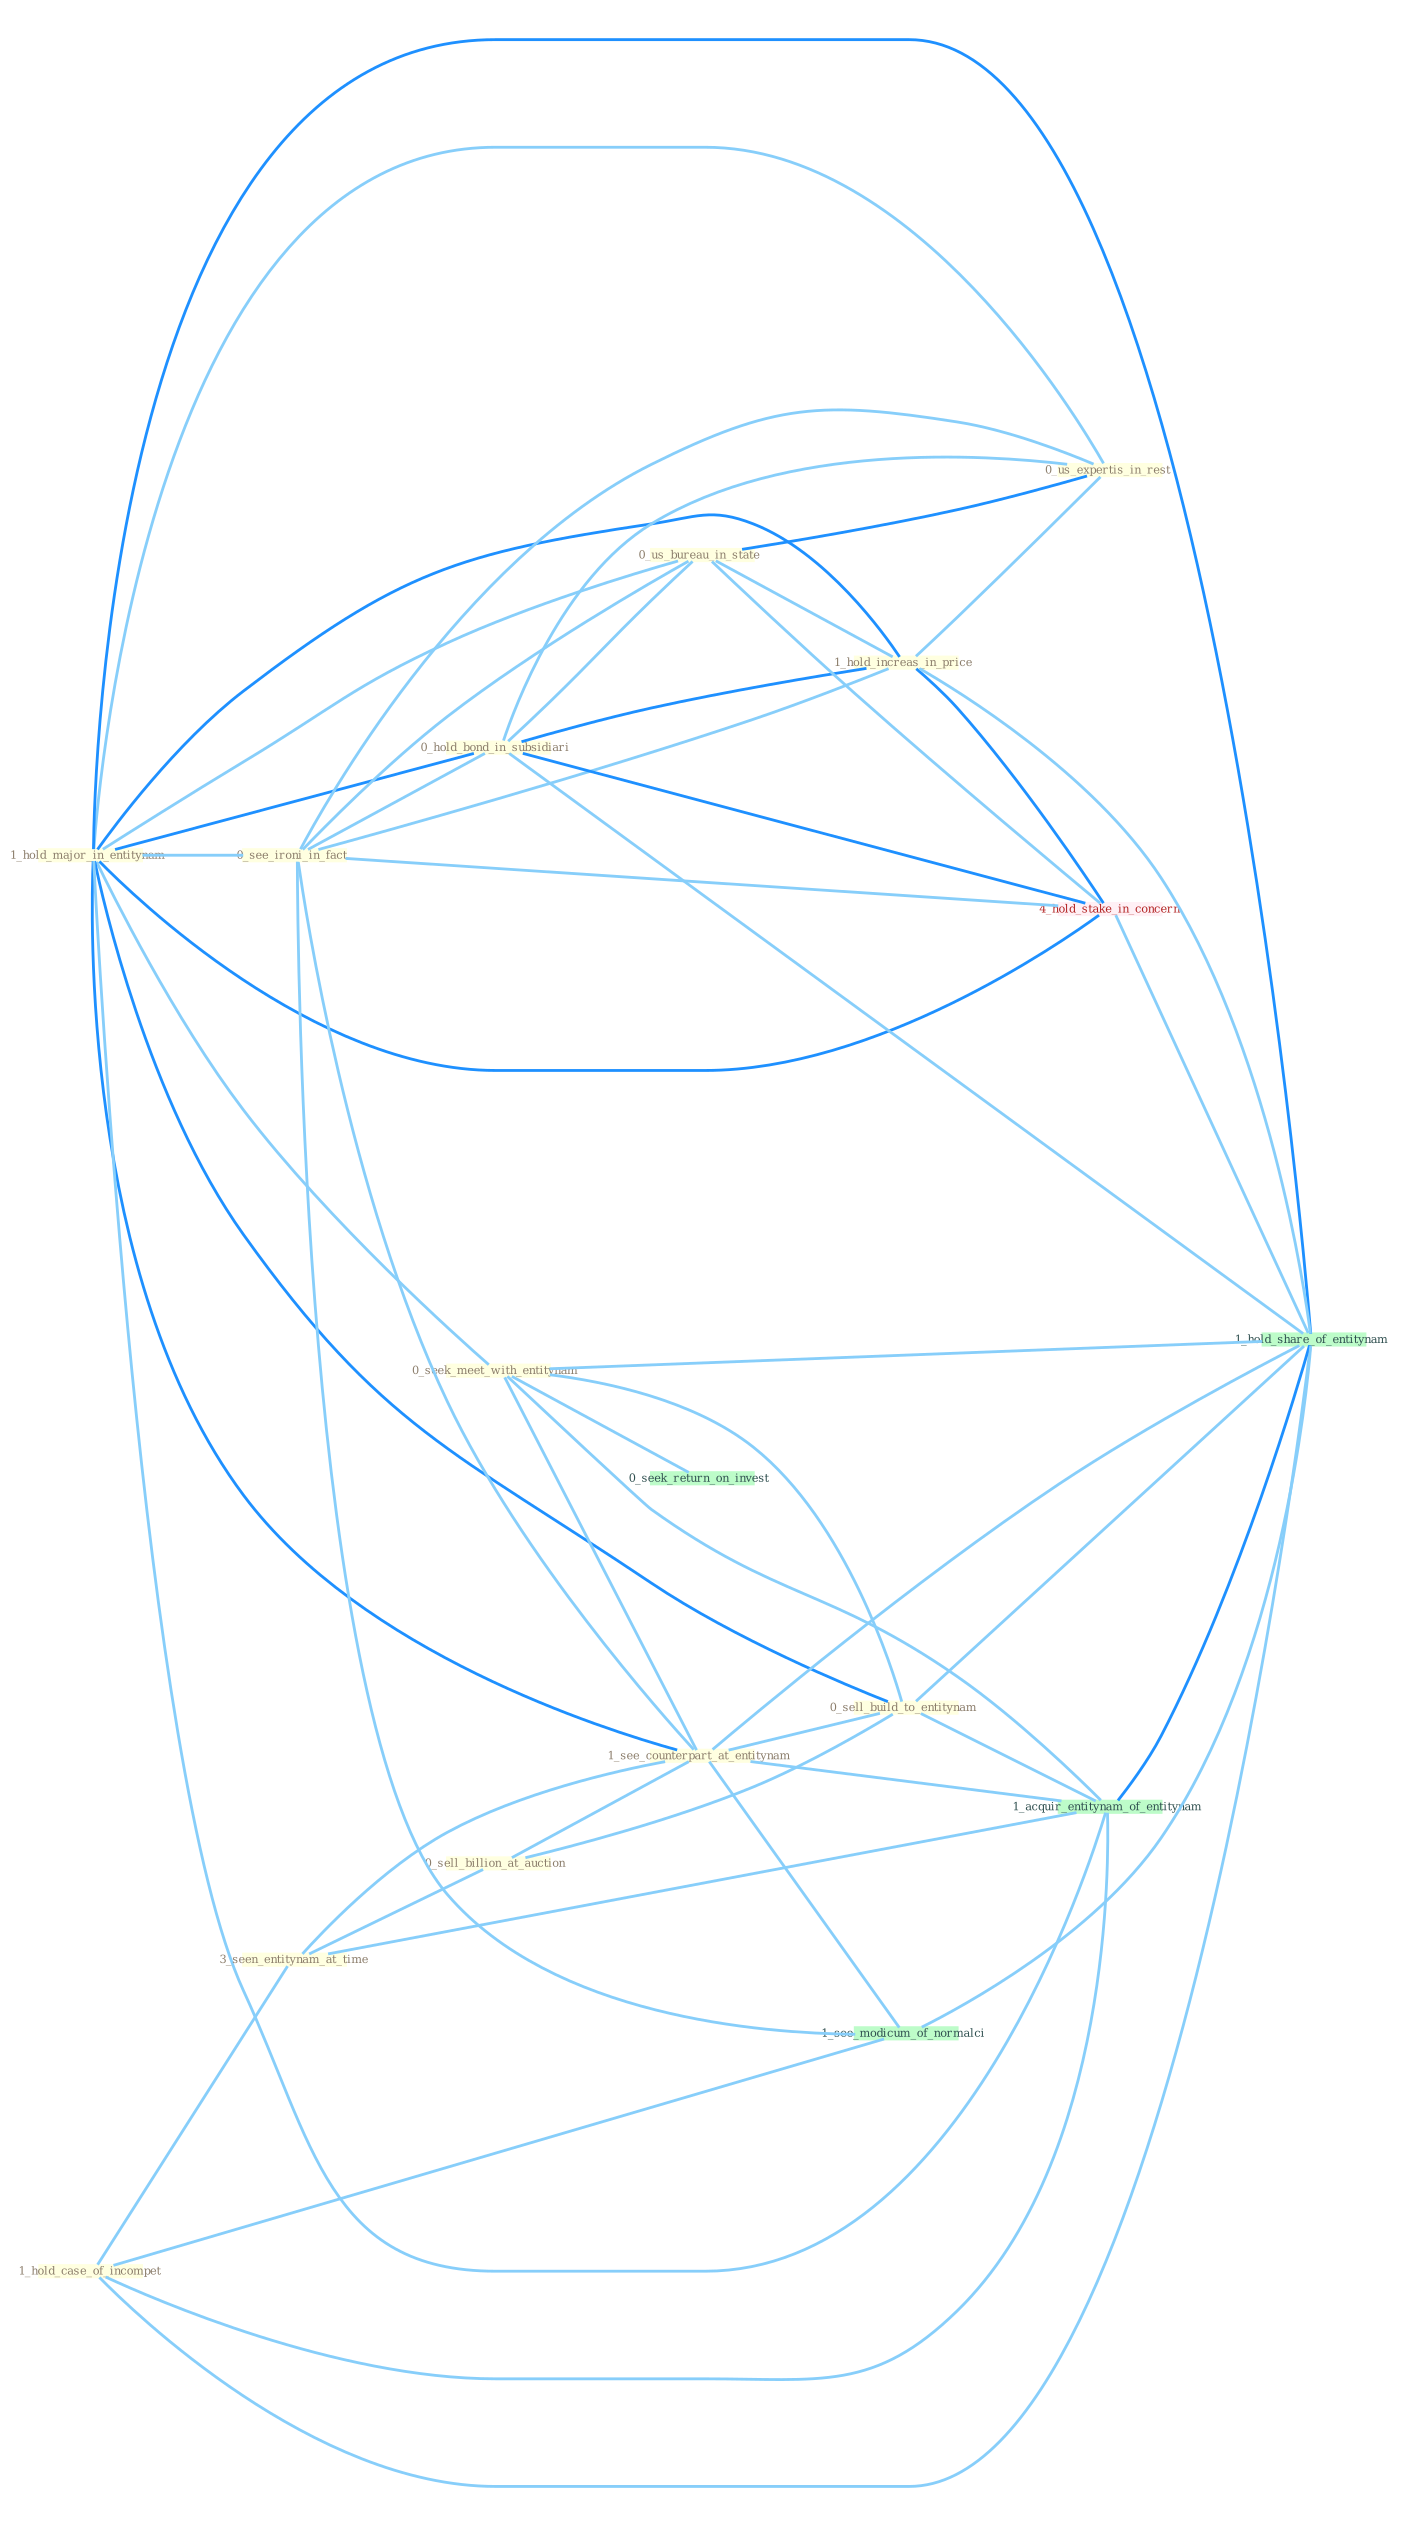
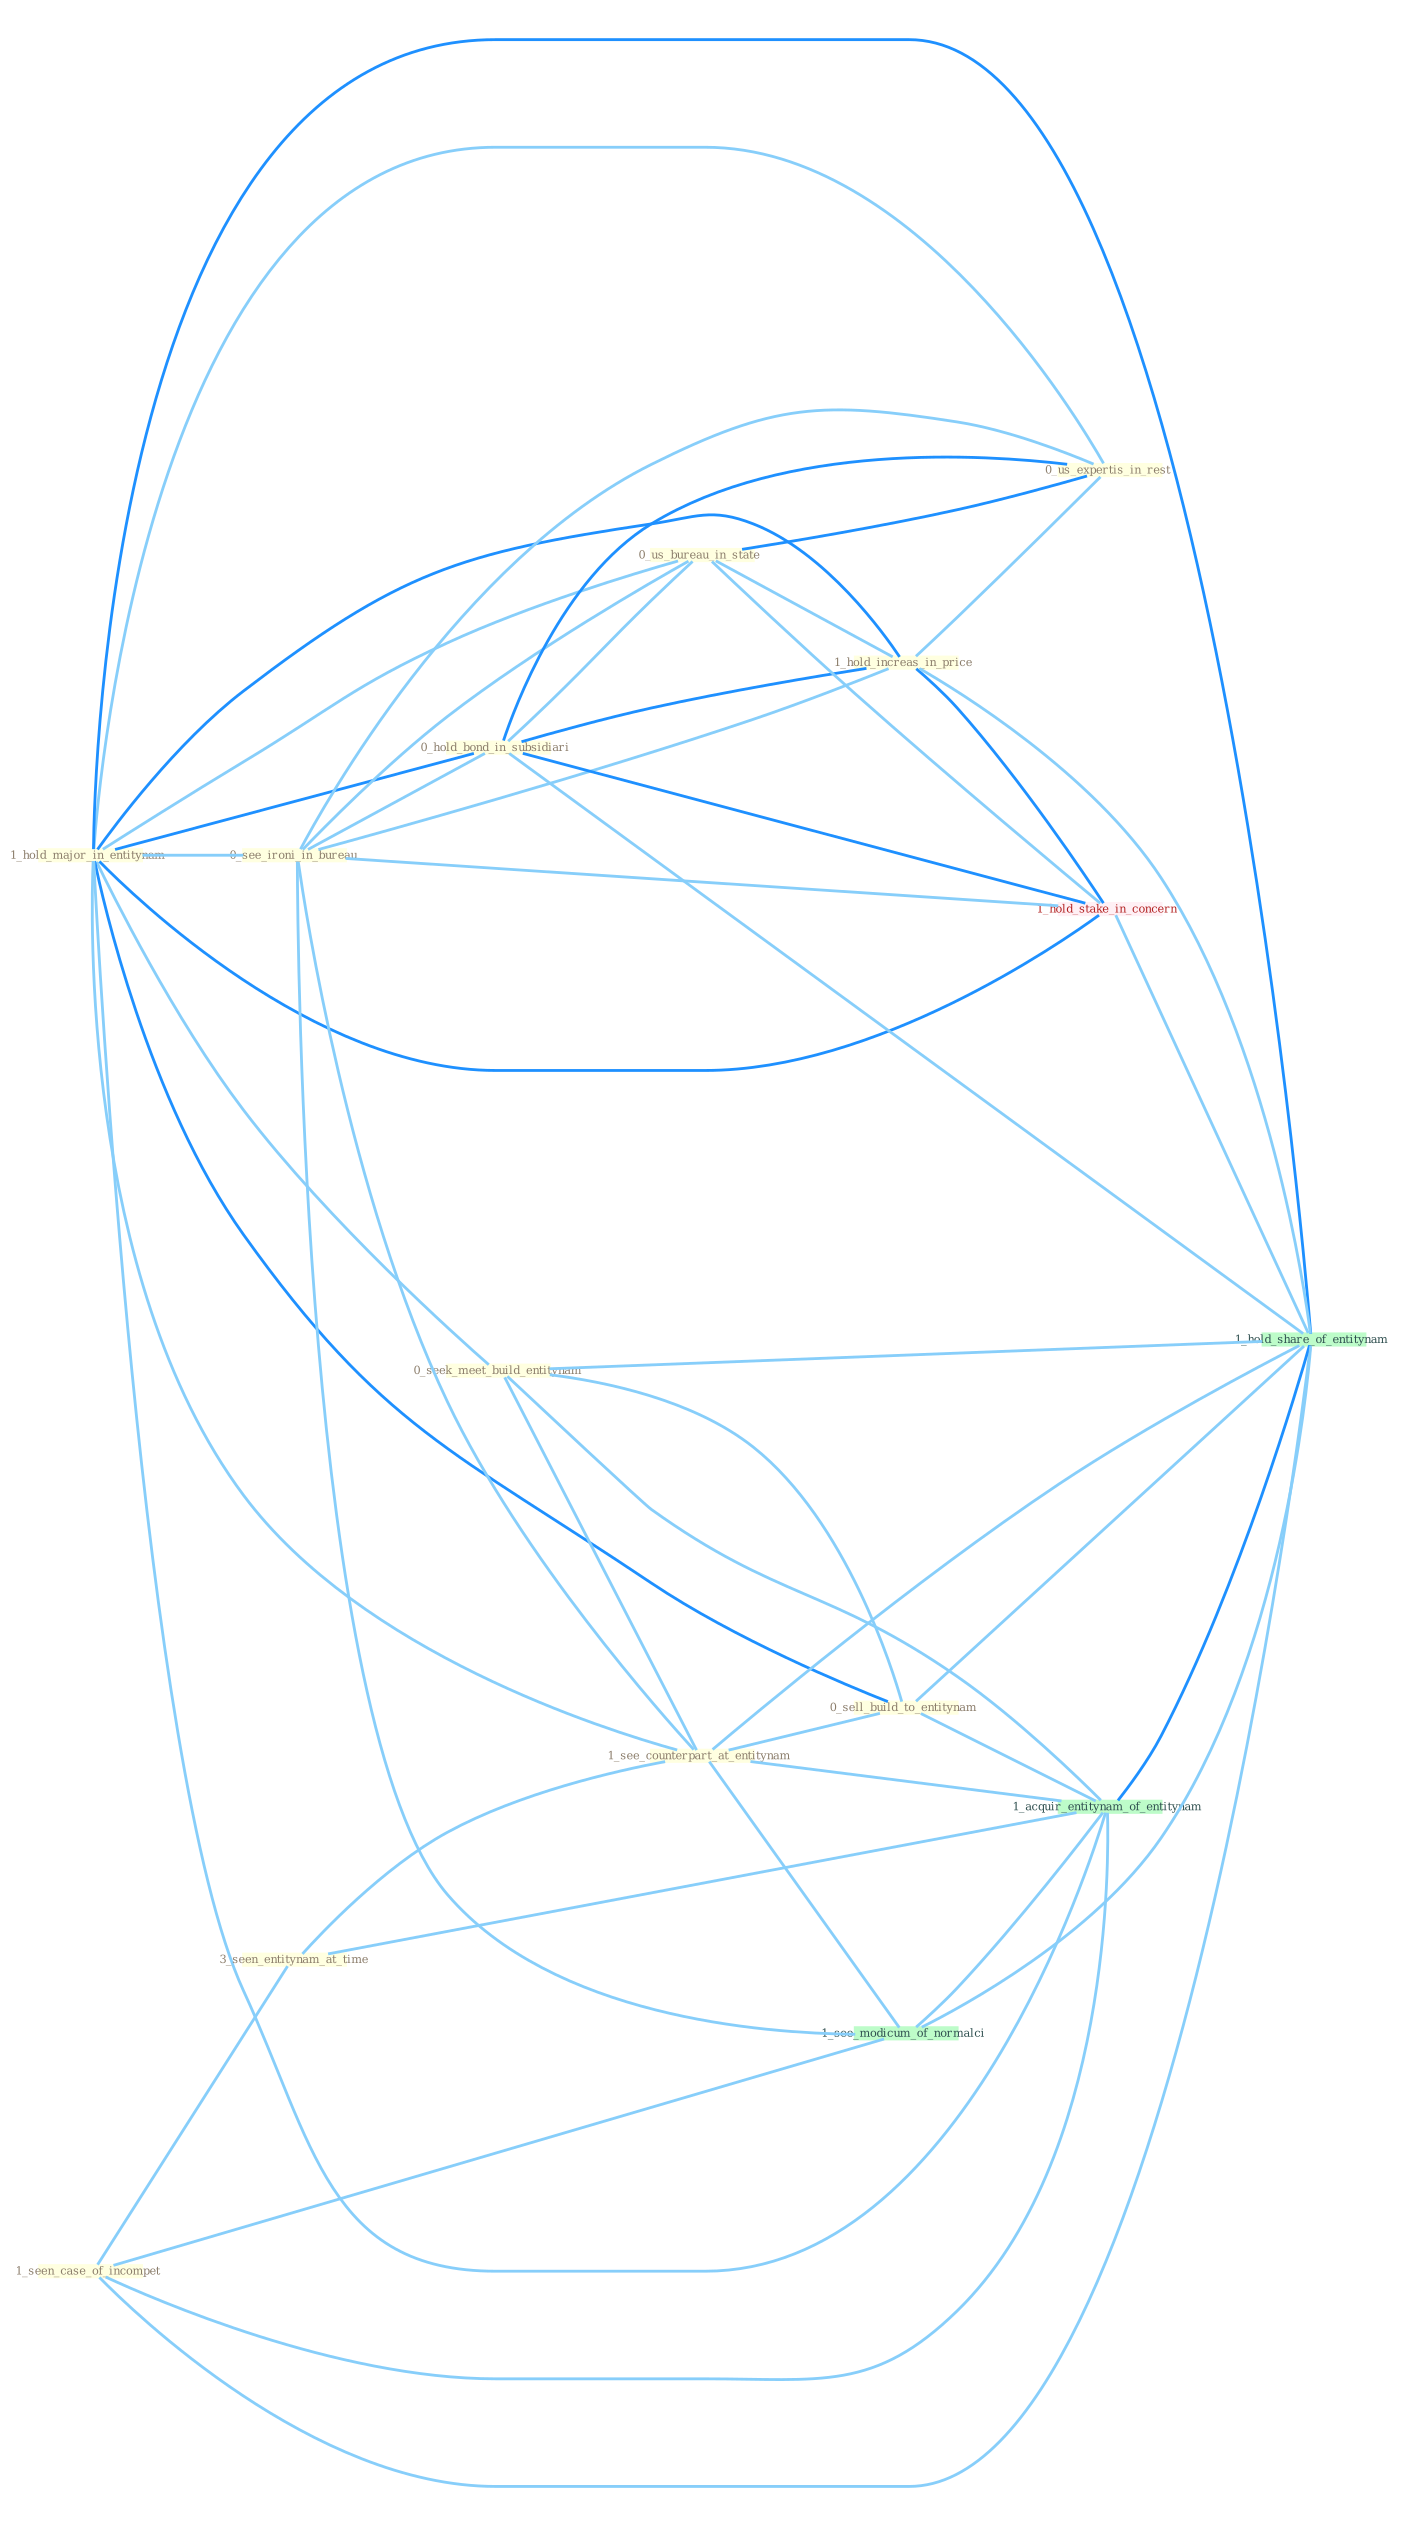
(724, 491) -> (724, 491)
(295, 855) -> (295, 855)
(1110, 909) -> (1110, 909)
(498, 1371) -> (498, 1371)
(204, 1430) -> (204, 1430)
(702, 1478) -> none
(498, 1863) -> none
none -> (1014, 1924)
(91, 2271) -> (91, 2271)
